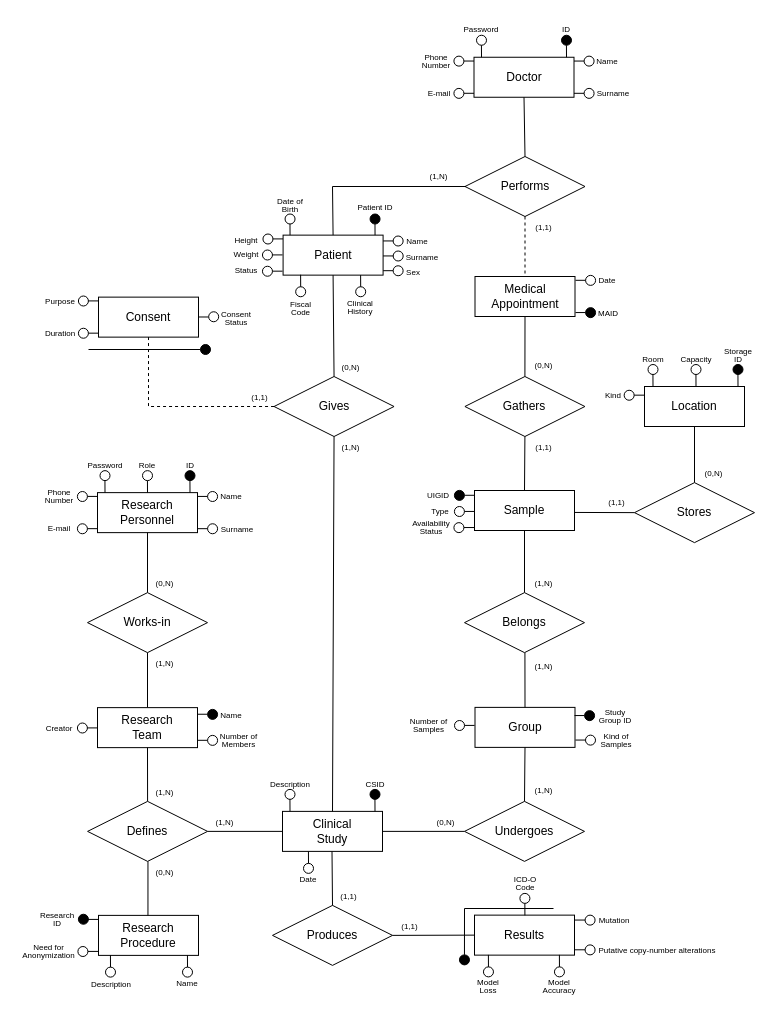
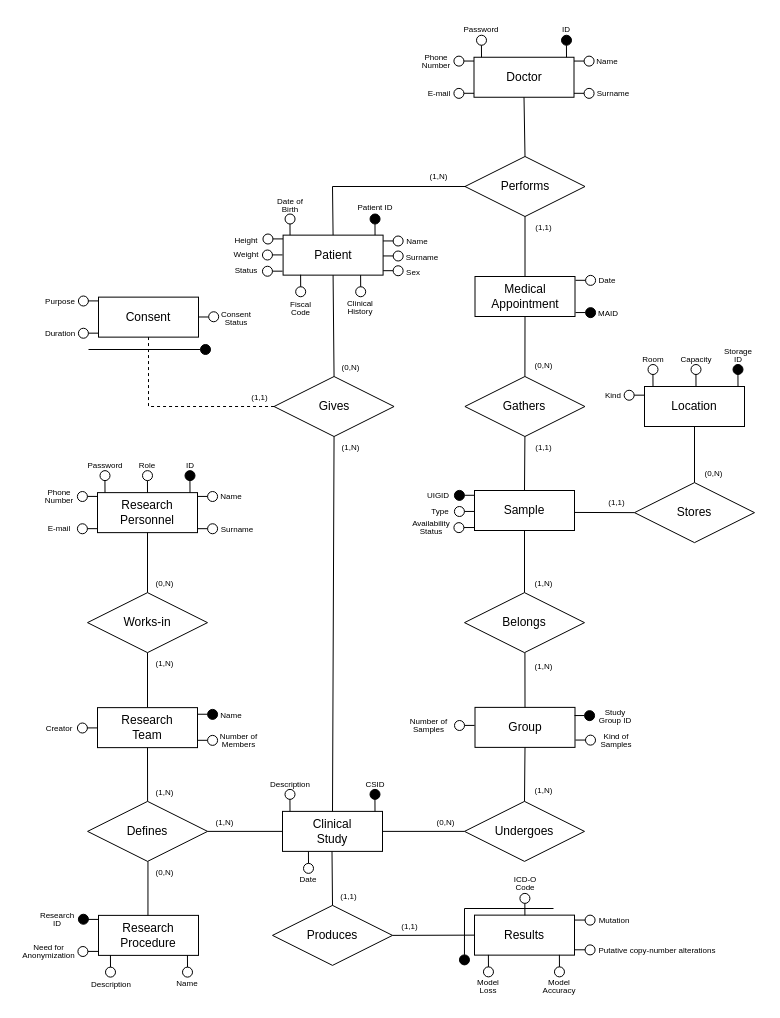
(525, 247) -> (525, 247)
